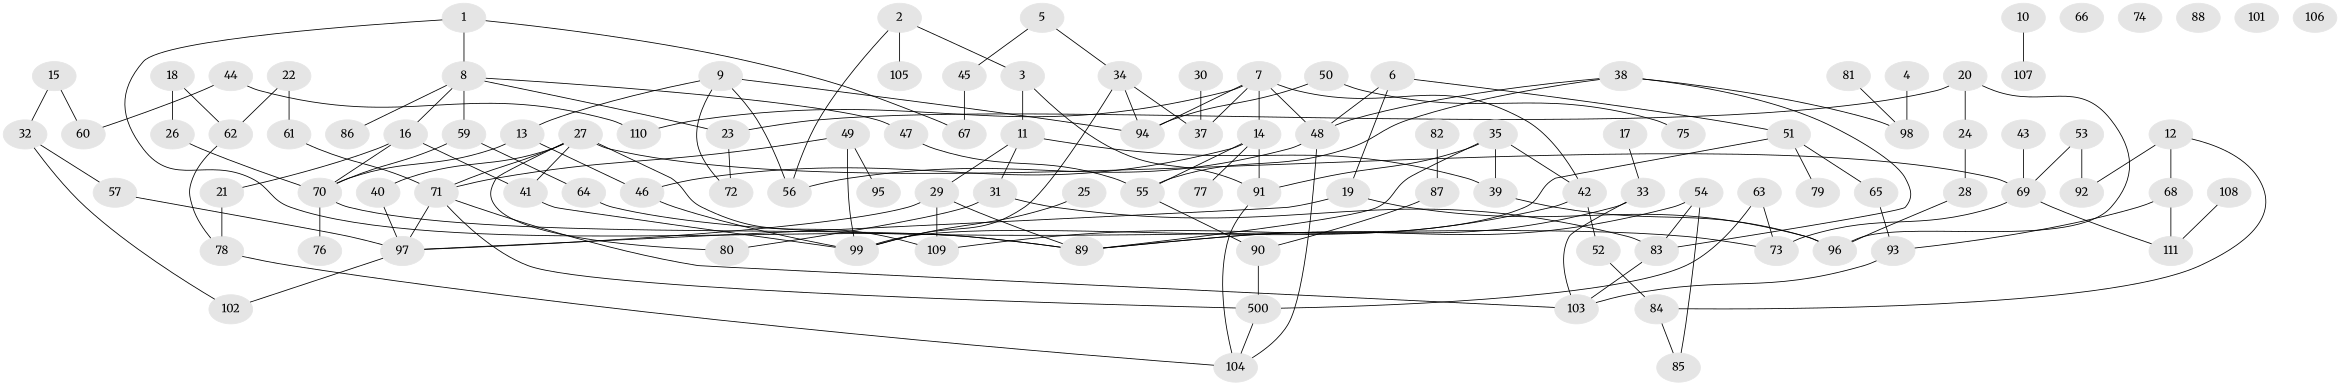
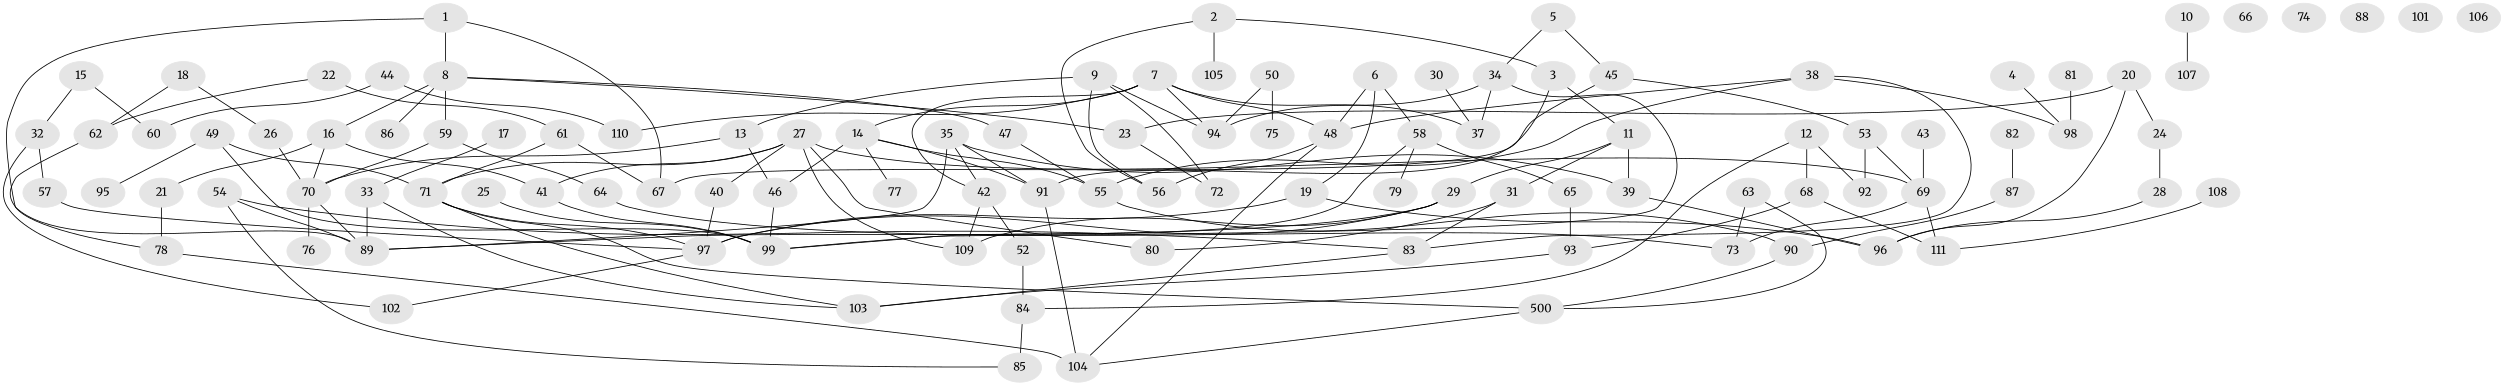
none -> (1742, 96)
(1789, 134) -> (1420, 134)
none -> (625, 172)
